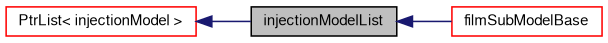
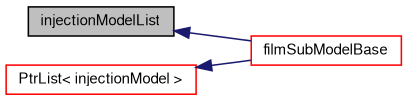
(231, 21) -> (231, 63)
